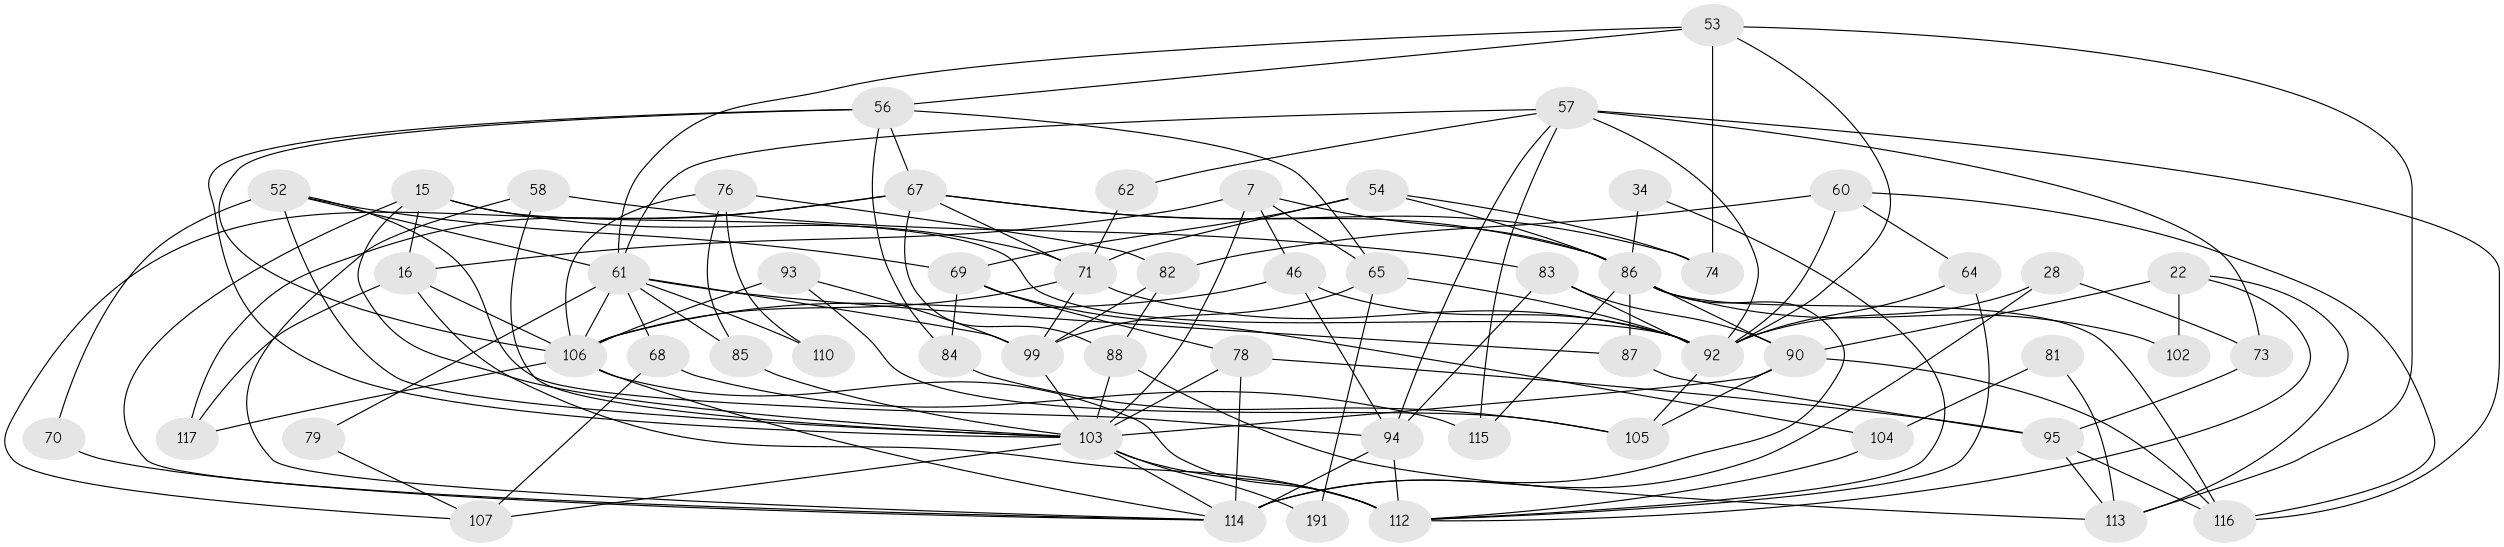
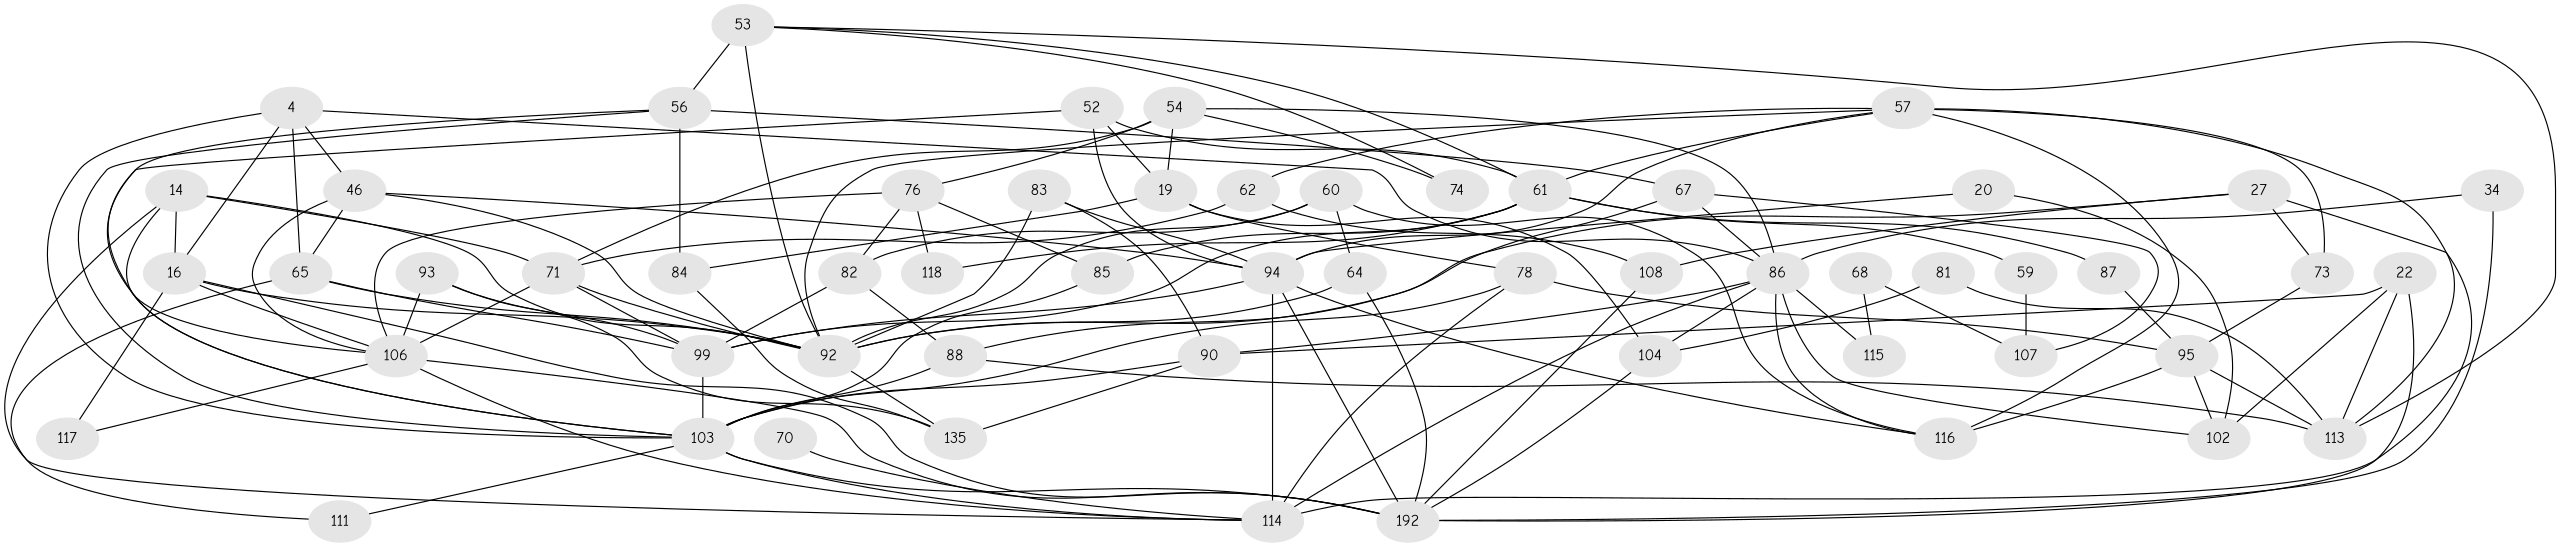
(1161, 136) -> (328, 232)
none -> (1037, 159)
(423, 191) -> (177, 191)
(539, 191) -> none
(1251, 191) -> (292, 108)
none -> (1984, 191)
(1451, 217) -> none
(403, 241) -> none
(1019, 241) -> none
(151, 253) -> none
(959, 273) -> (1166, 191)
none -> (1652, 273)
(2053, 273) -> (2259, 191)
(1500, 276) -> (2308, 164)
none -> (442, 313)
(639, 314) -> none
none -> (987, 314)
(597, 315) -> none
(1630, 315) -> (1712, 316)
(824, 356) -> (933, 273)
(2032, 395) -> (1602, 377)
none -> (2203, 397)
(314, 439) -> (2026, 273)
(1638, 439) -> (956, 439)
(786, 480) -> none
(1317, 521) -> (340, 521)
(1400, 521) -> (1408, 521)
